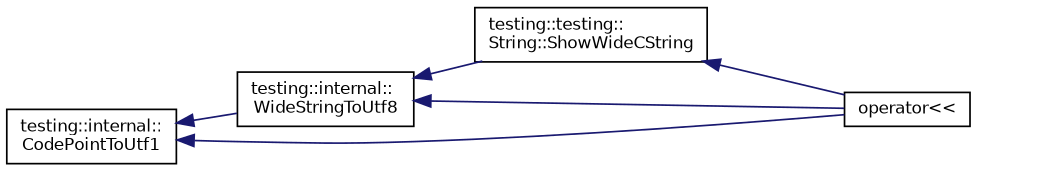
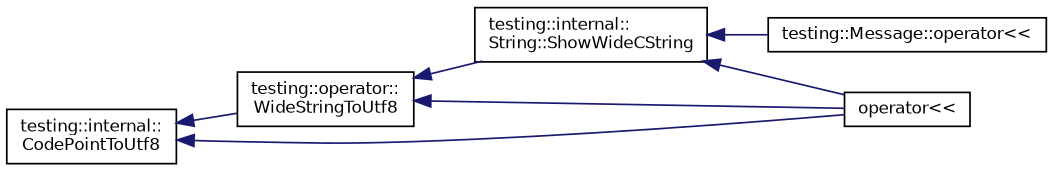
(591, 35) -> (591, 35)
none -> (907, 35)
(326, 99) -> (326, 99)
(92, 137) -> (92, 137)
